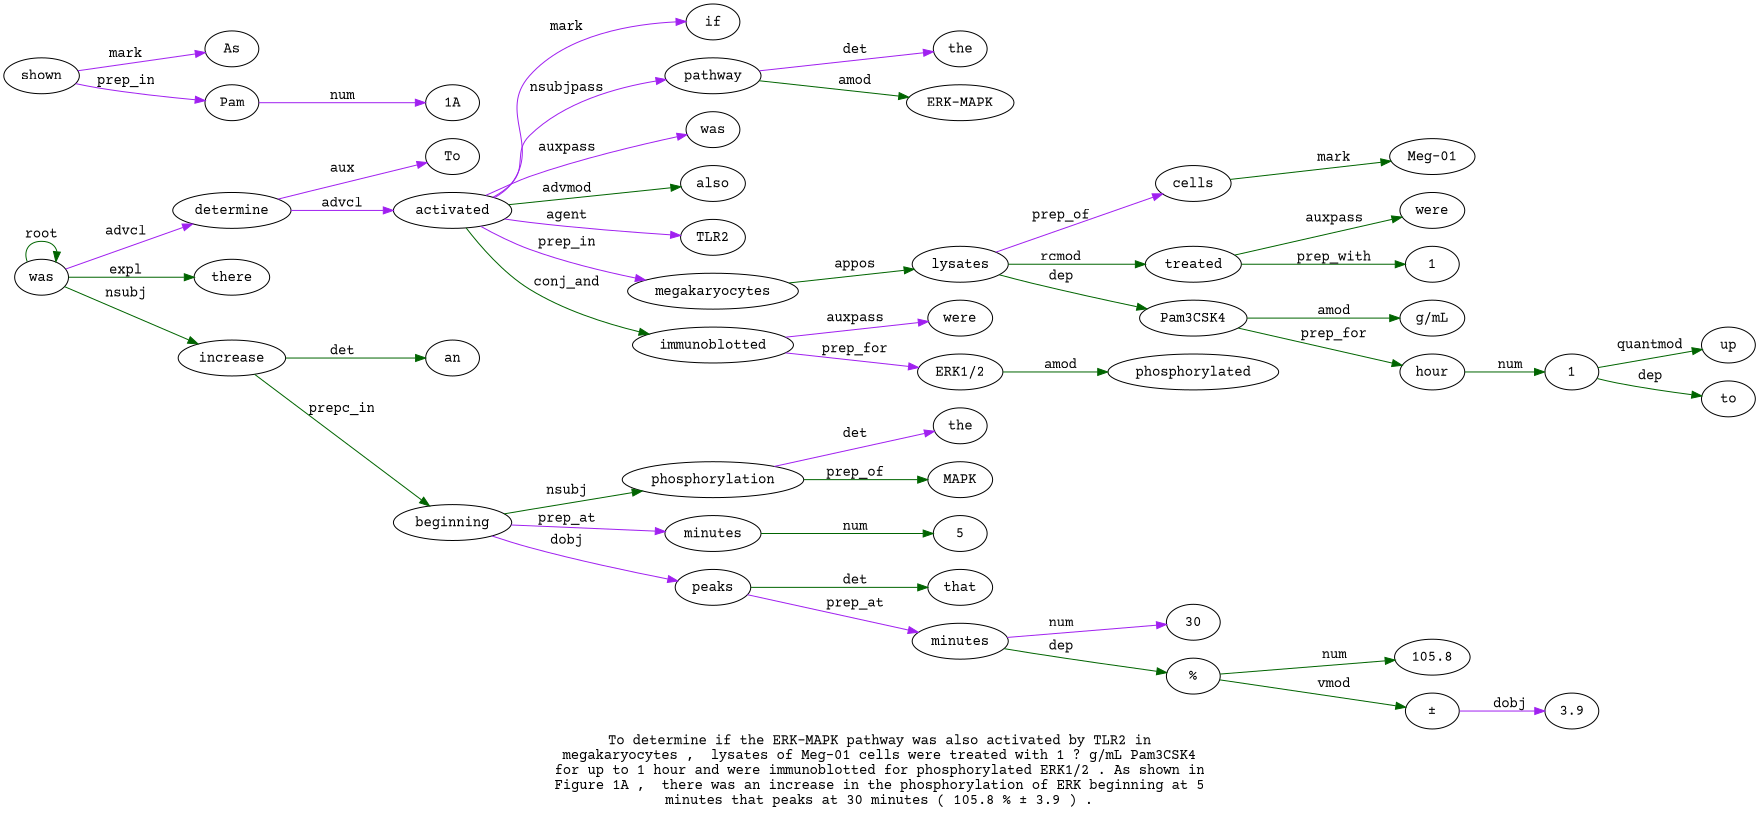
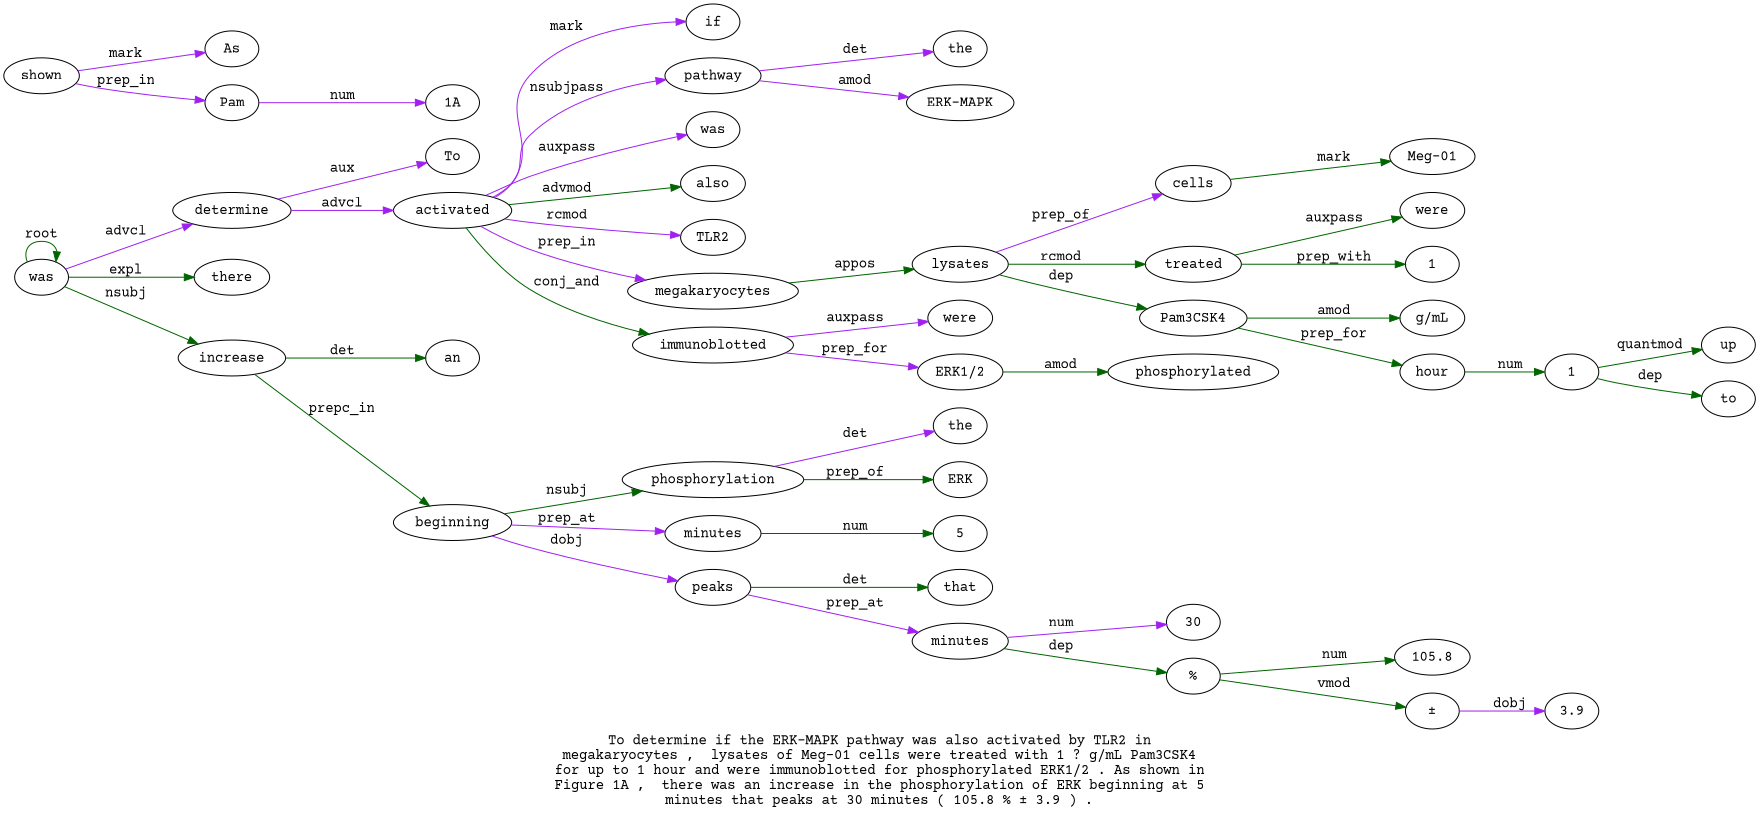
(829, 88) -> (829, 88)
(567, 215) -> (567, 215)
(960, 480) -> (960, 480)
